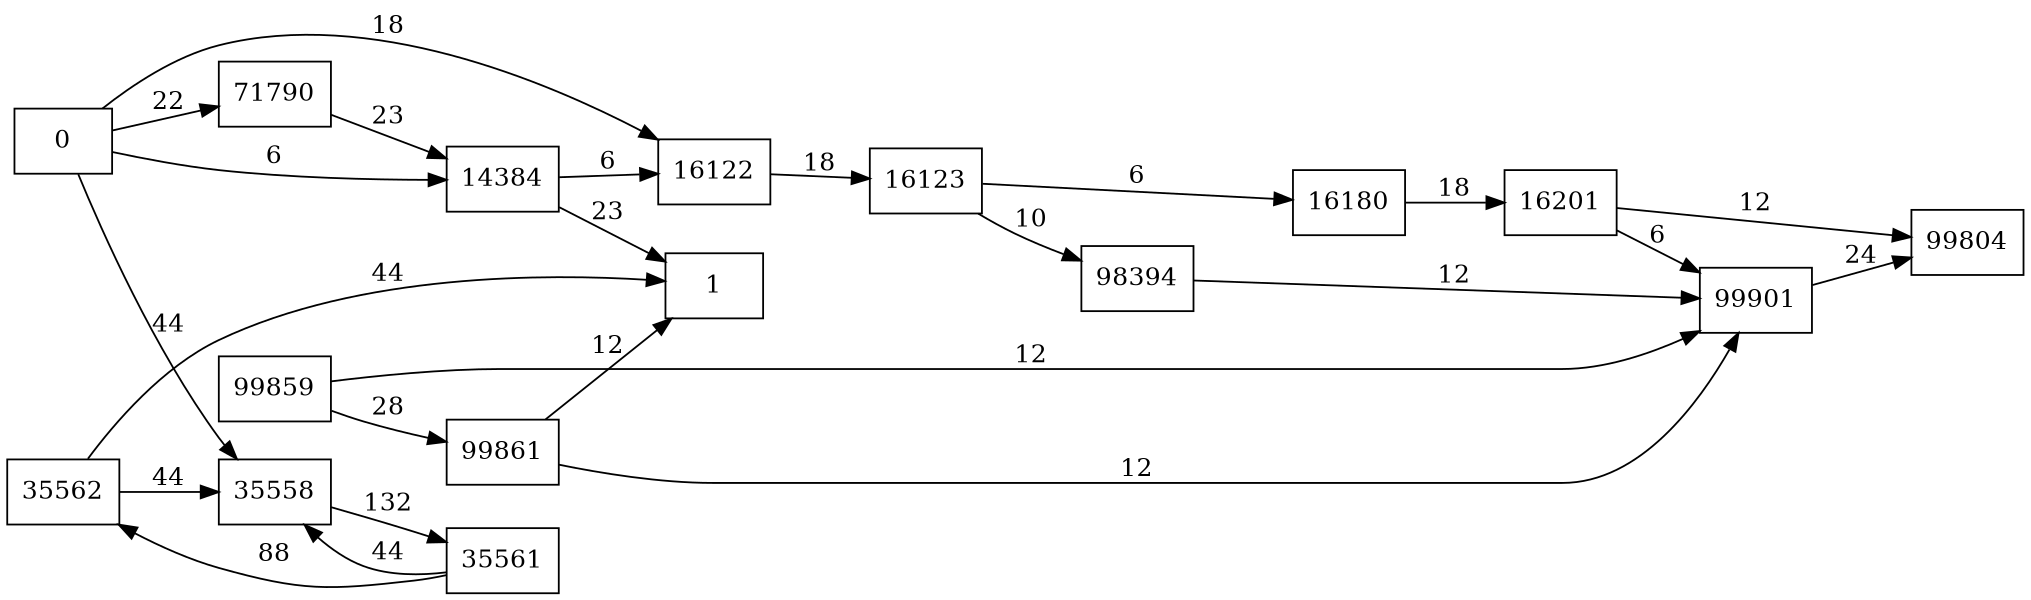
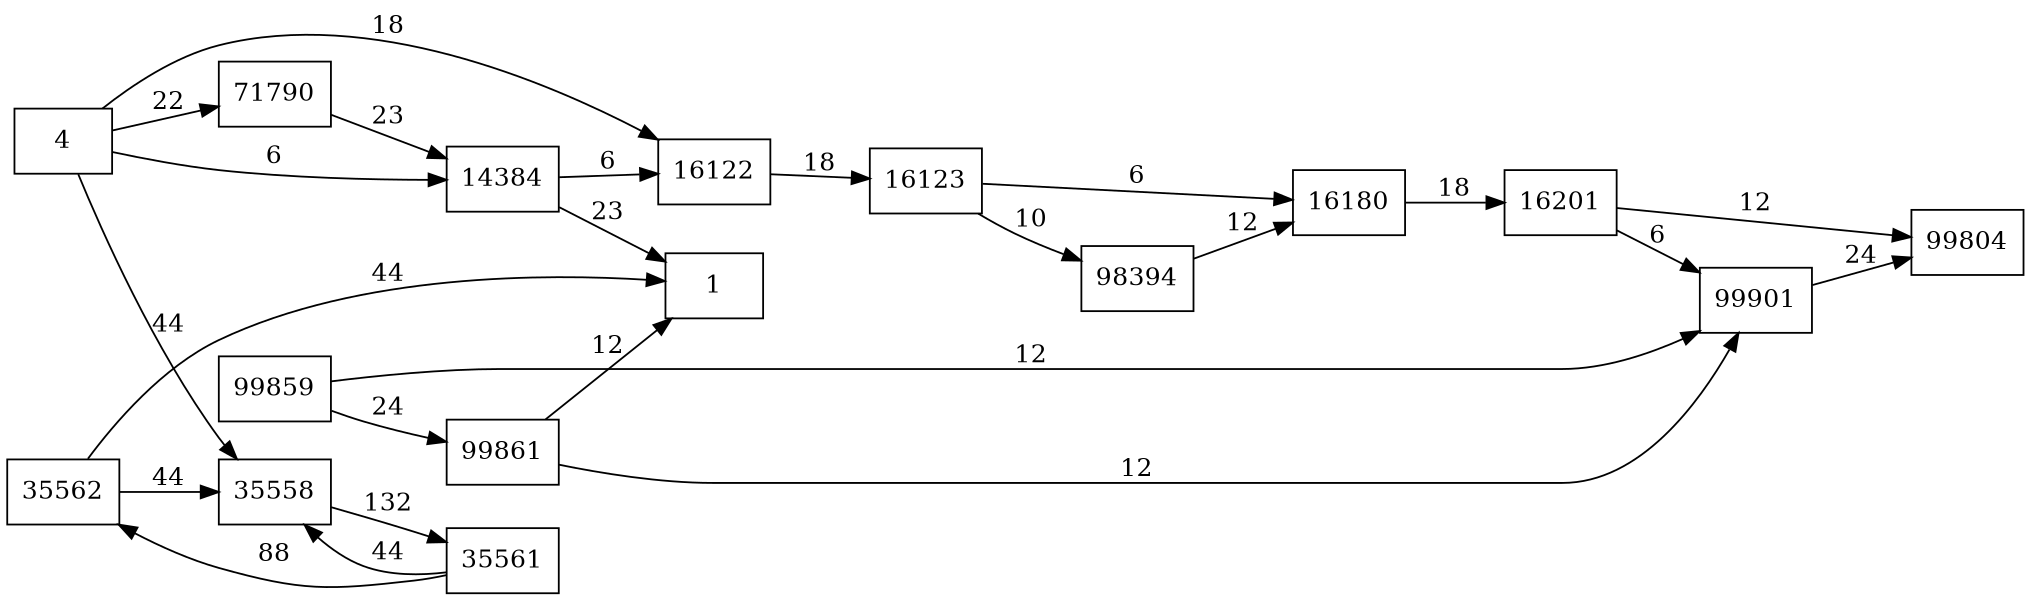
(63, 141) -> (63, 141)
(1438, 289) -> (1235, 244)
(389, 408) -> (389, 408)
